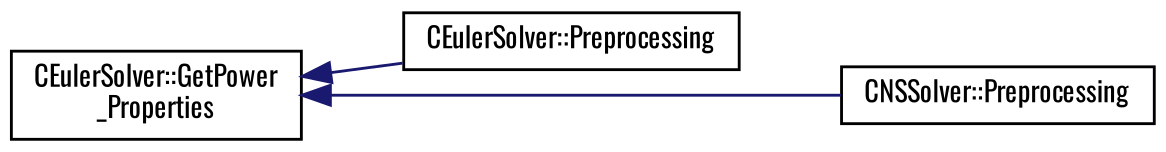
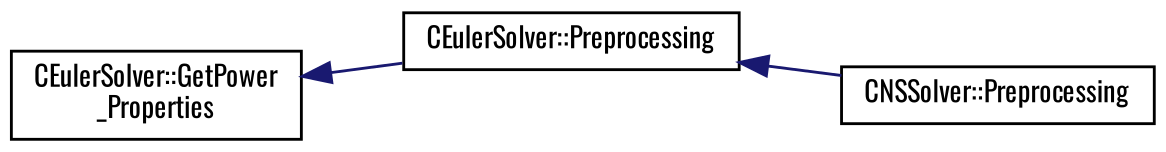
(586, 95) -> (805, 71)
